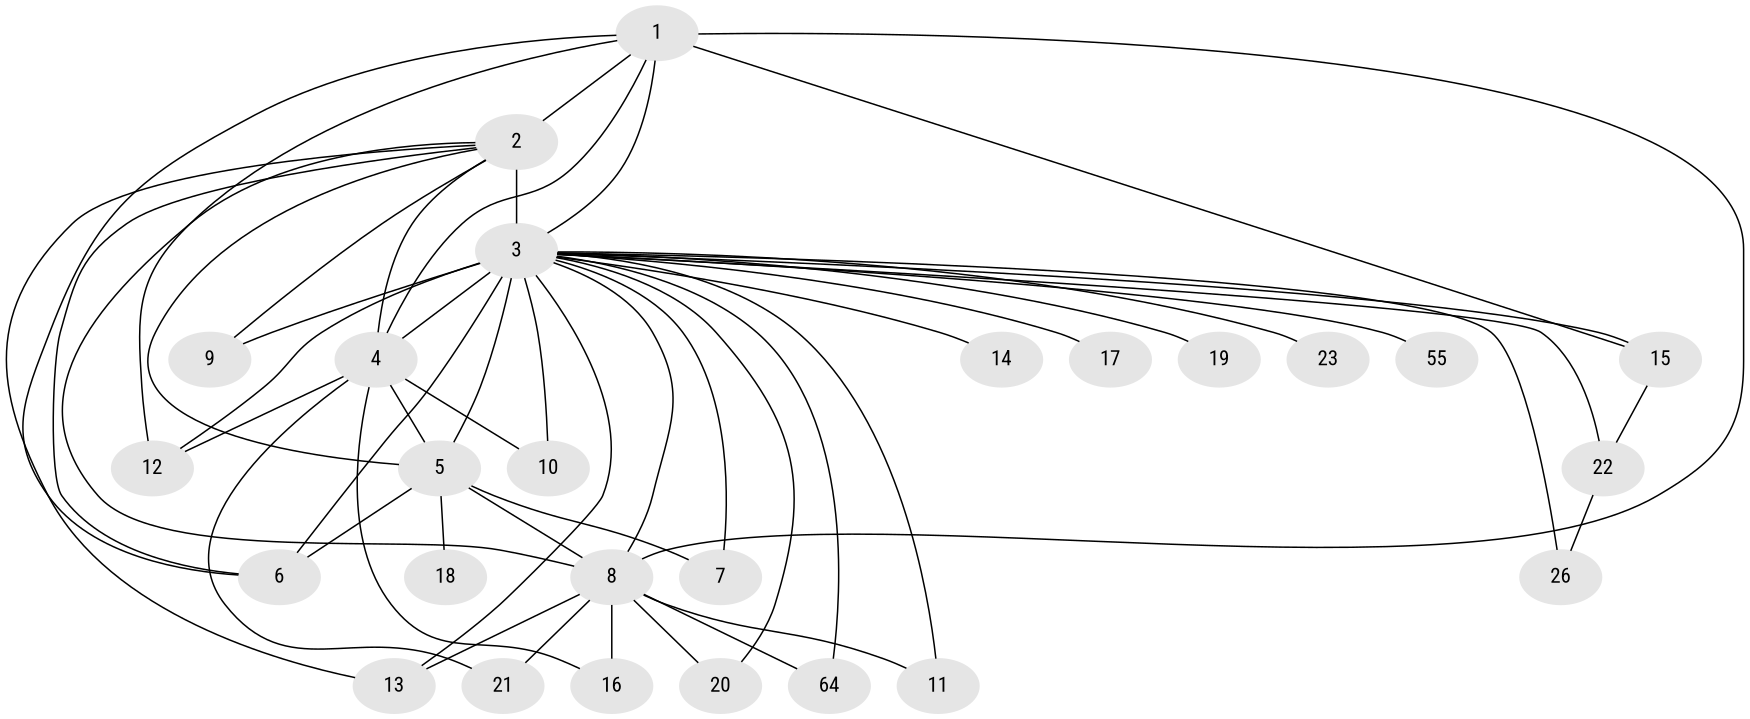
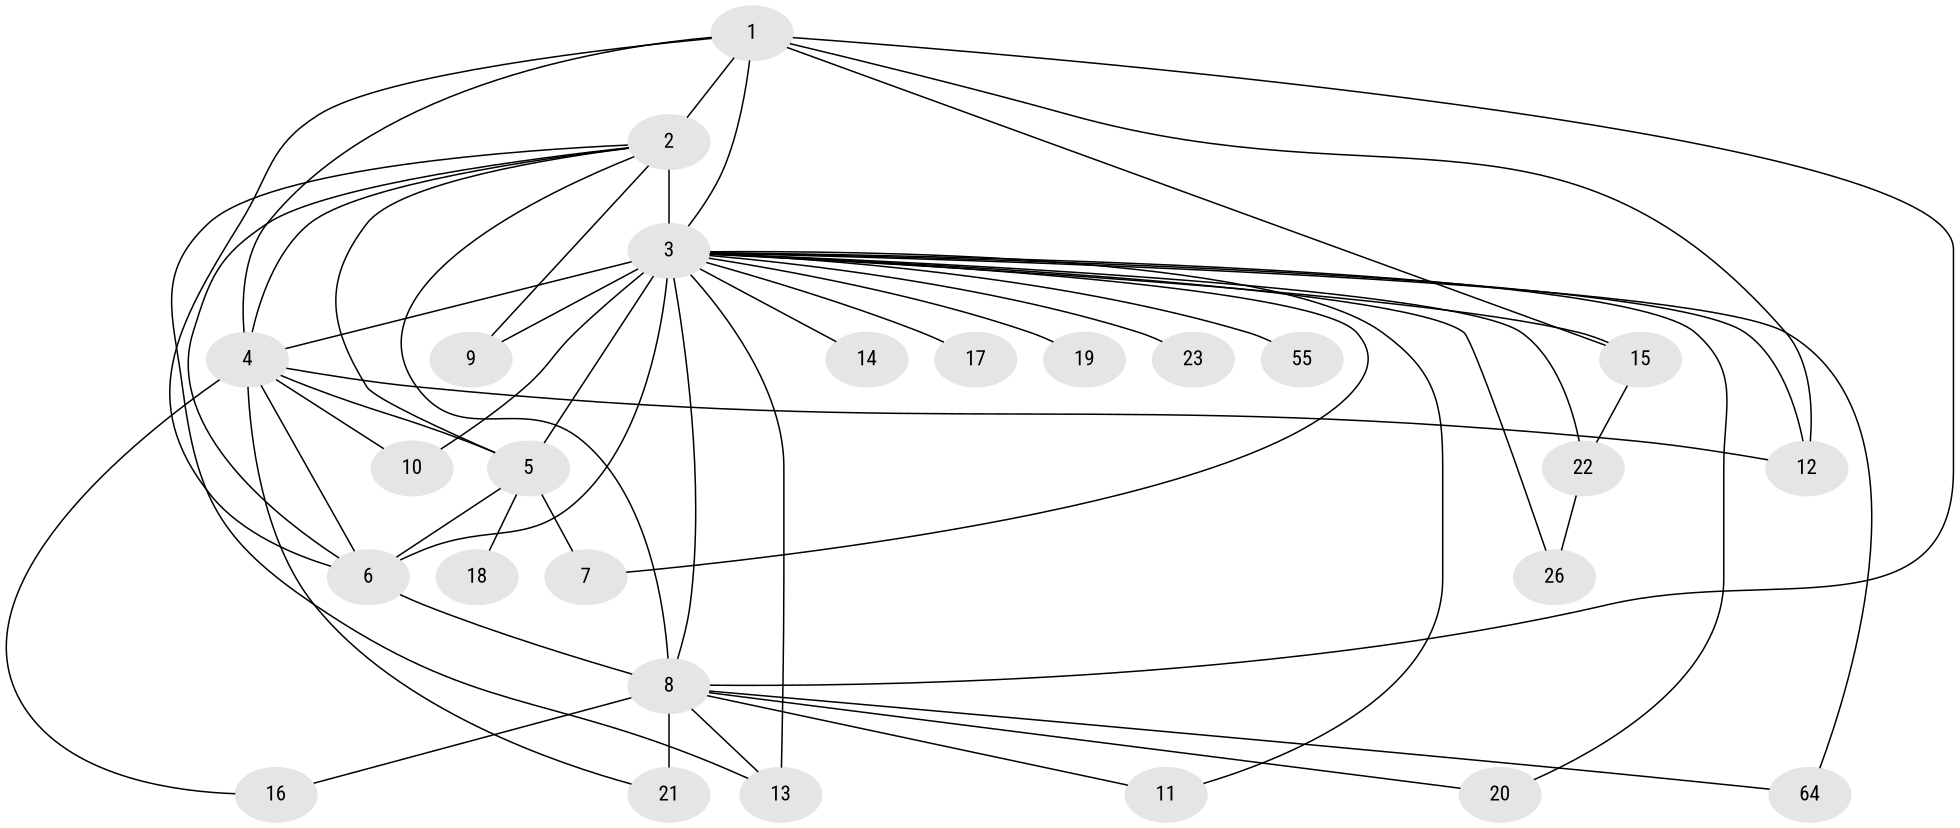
none -> (308, 468)
(526, 523) -> (515, 638)
